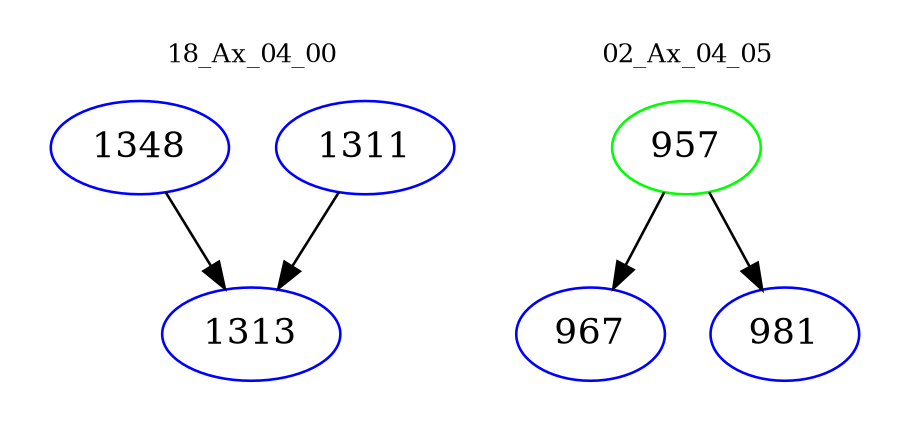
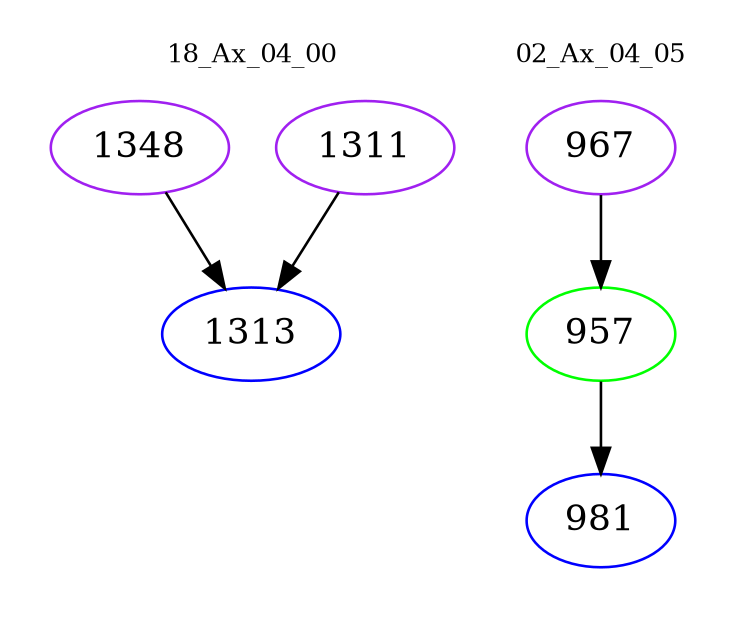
(140, 148) -> (140, 148)
(365, 148) -> (365, 148)
(645, 229) -> (601, 228)
(591, 334) -> (601, 148)
